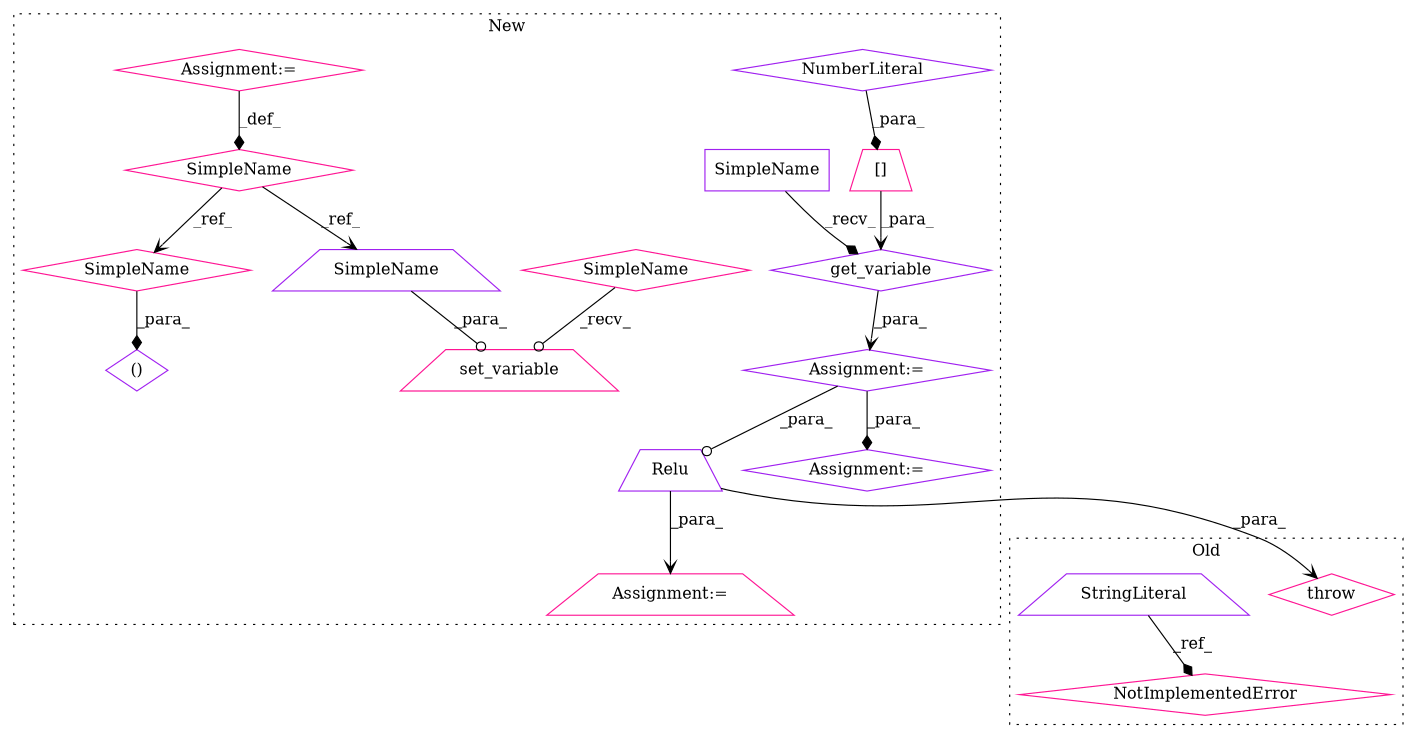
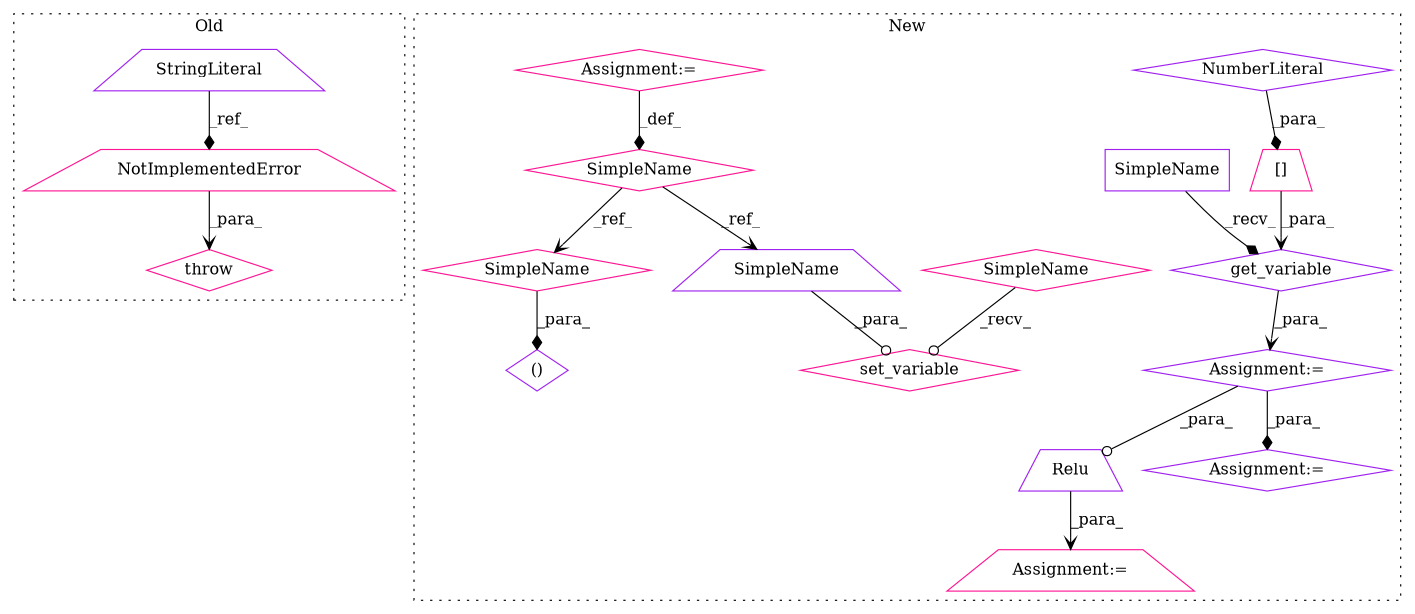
(509, 370) -> (910, 370)
(1022, 499) -> (209, 214)
(1205, 695) -> (209, 170)
